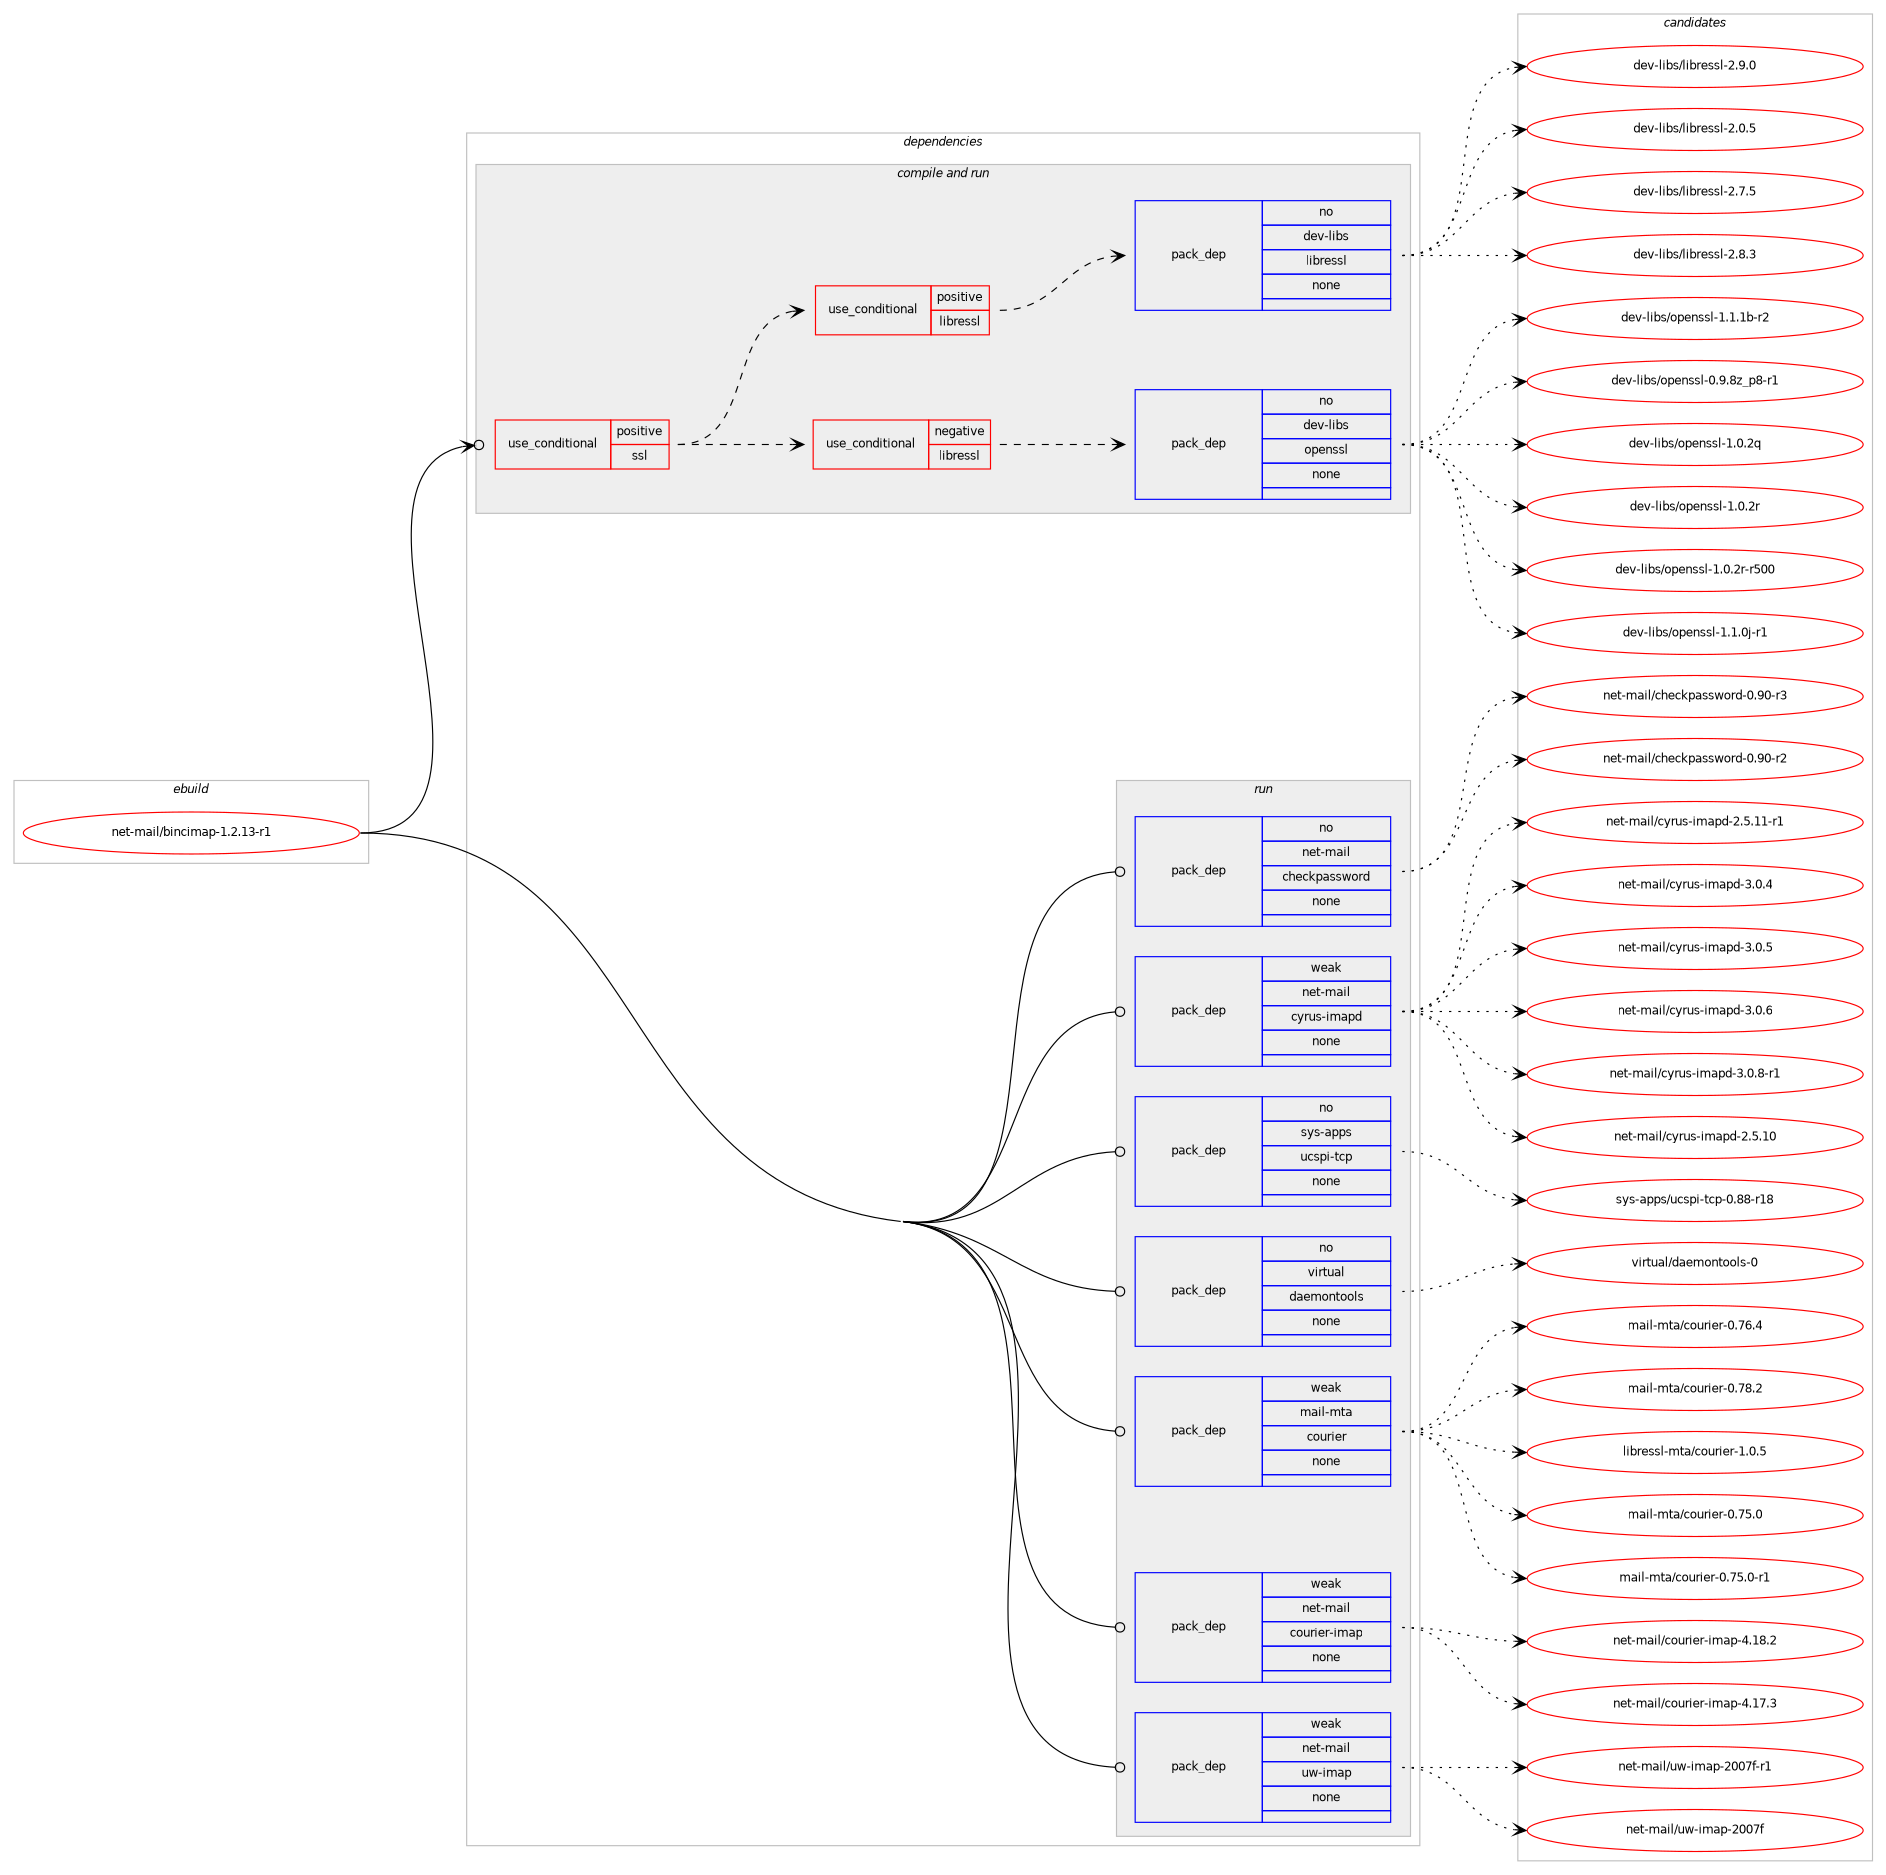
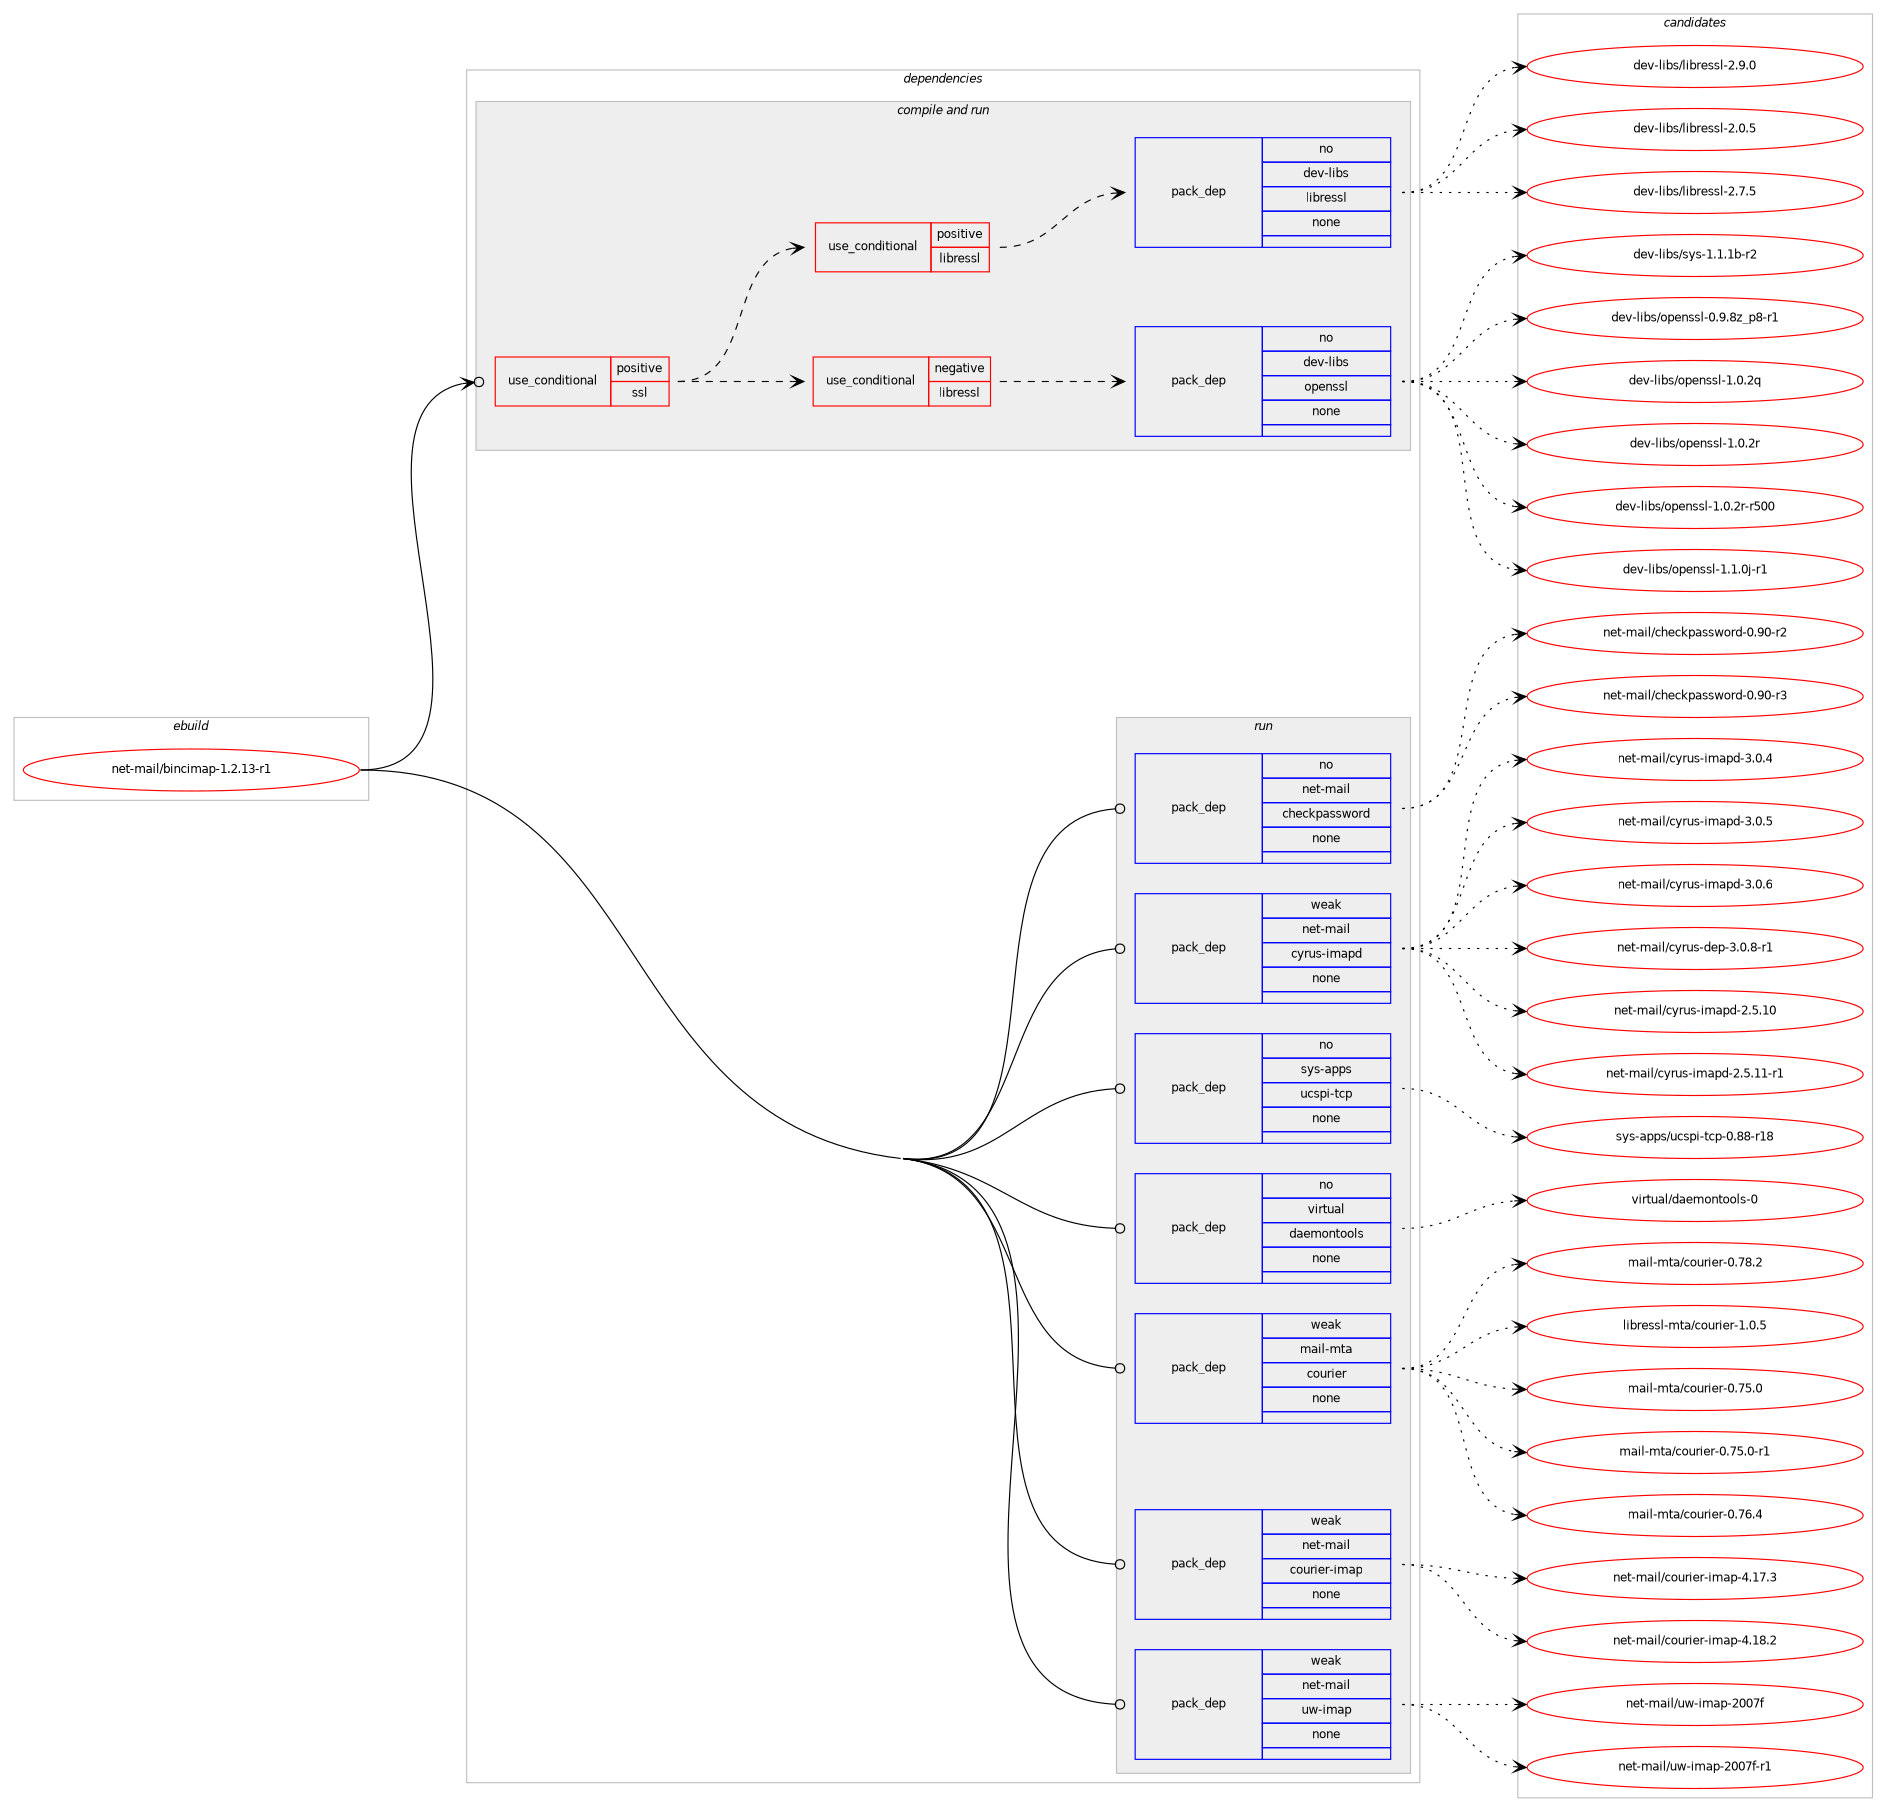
(1695, 256) -> none
(1695, 318) -> (1695, 256)
(1695, 1074) -> (1695, 949)
